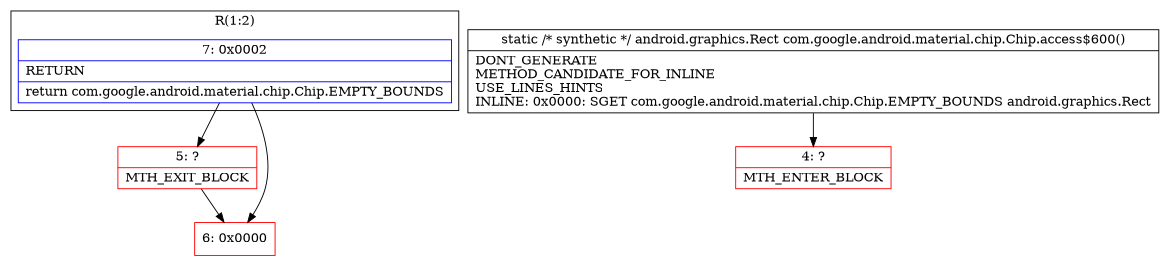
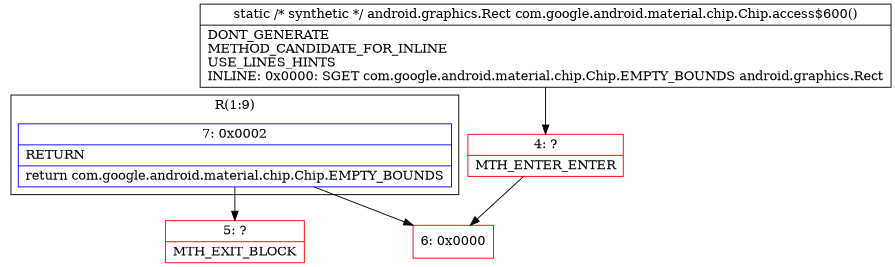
(235, 21) -> (235, 106)
(813, 178) -> (546, 165)
(210, 202) -> (500, 198)
